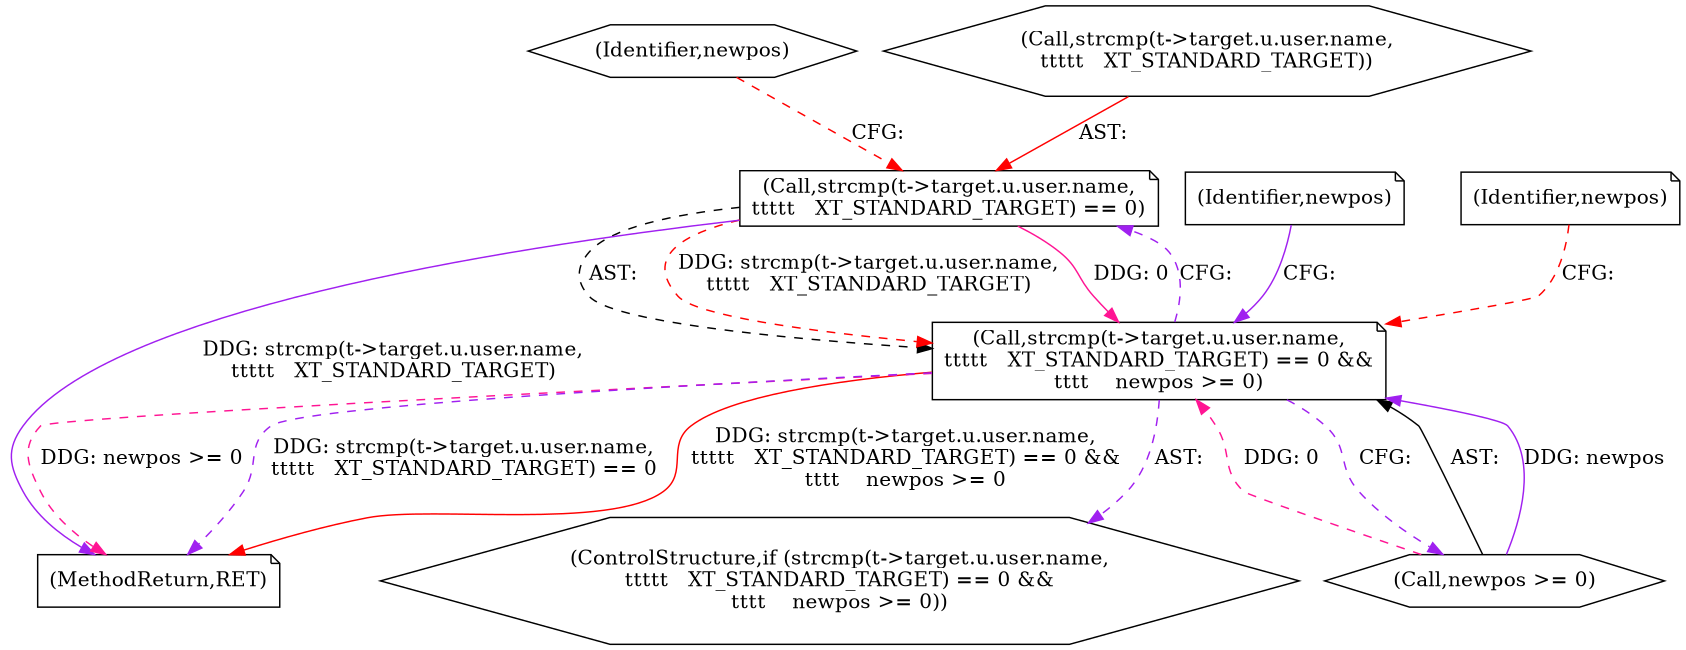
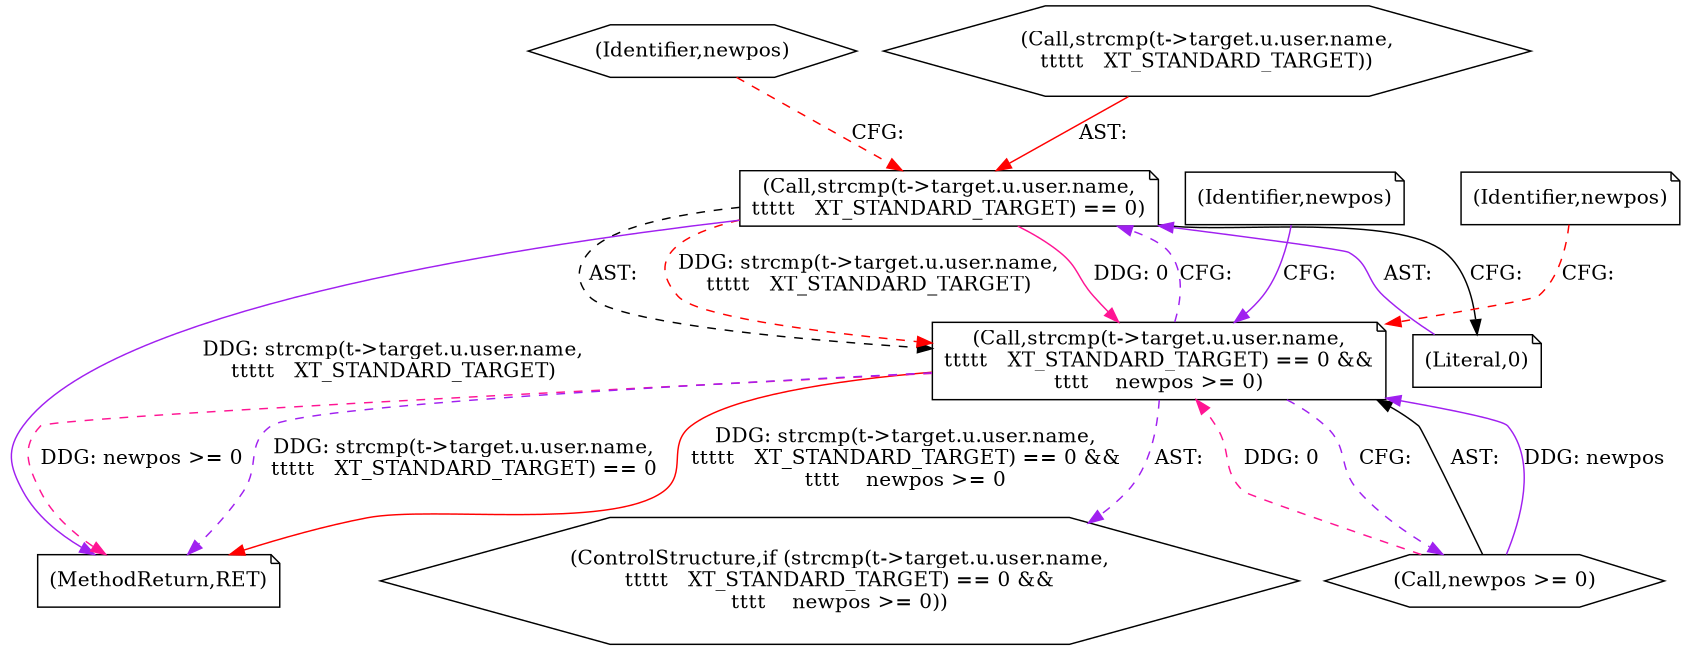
none -> (1477, 361)
